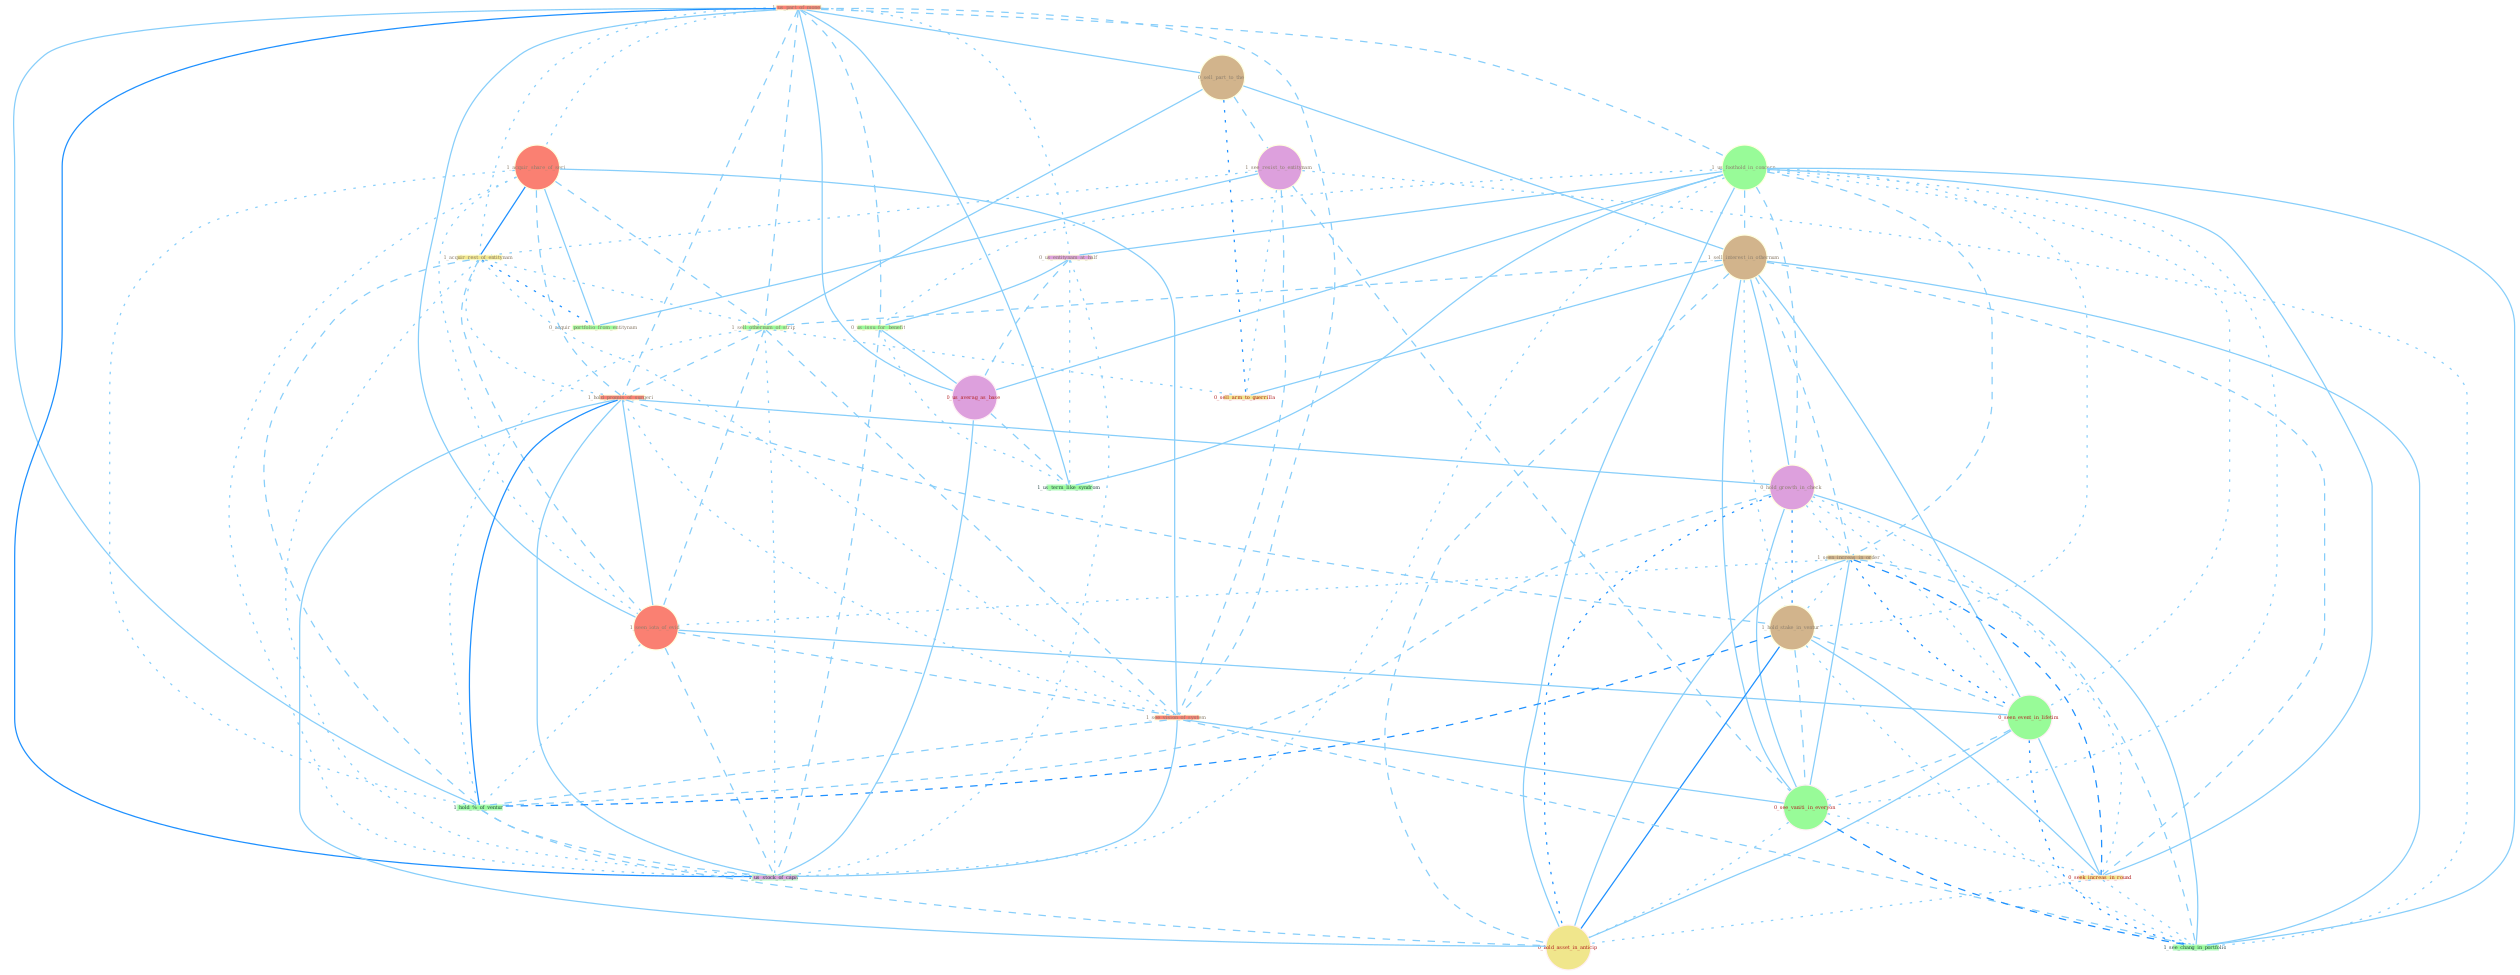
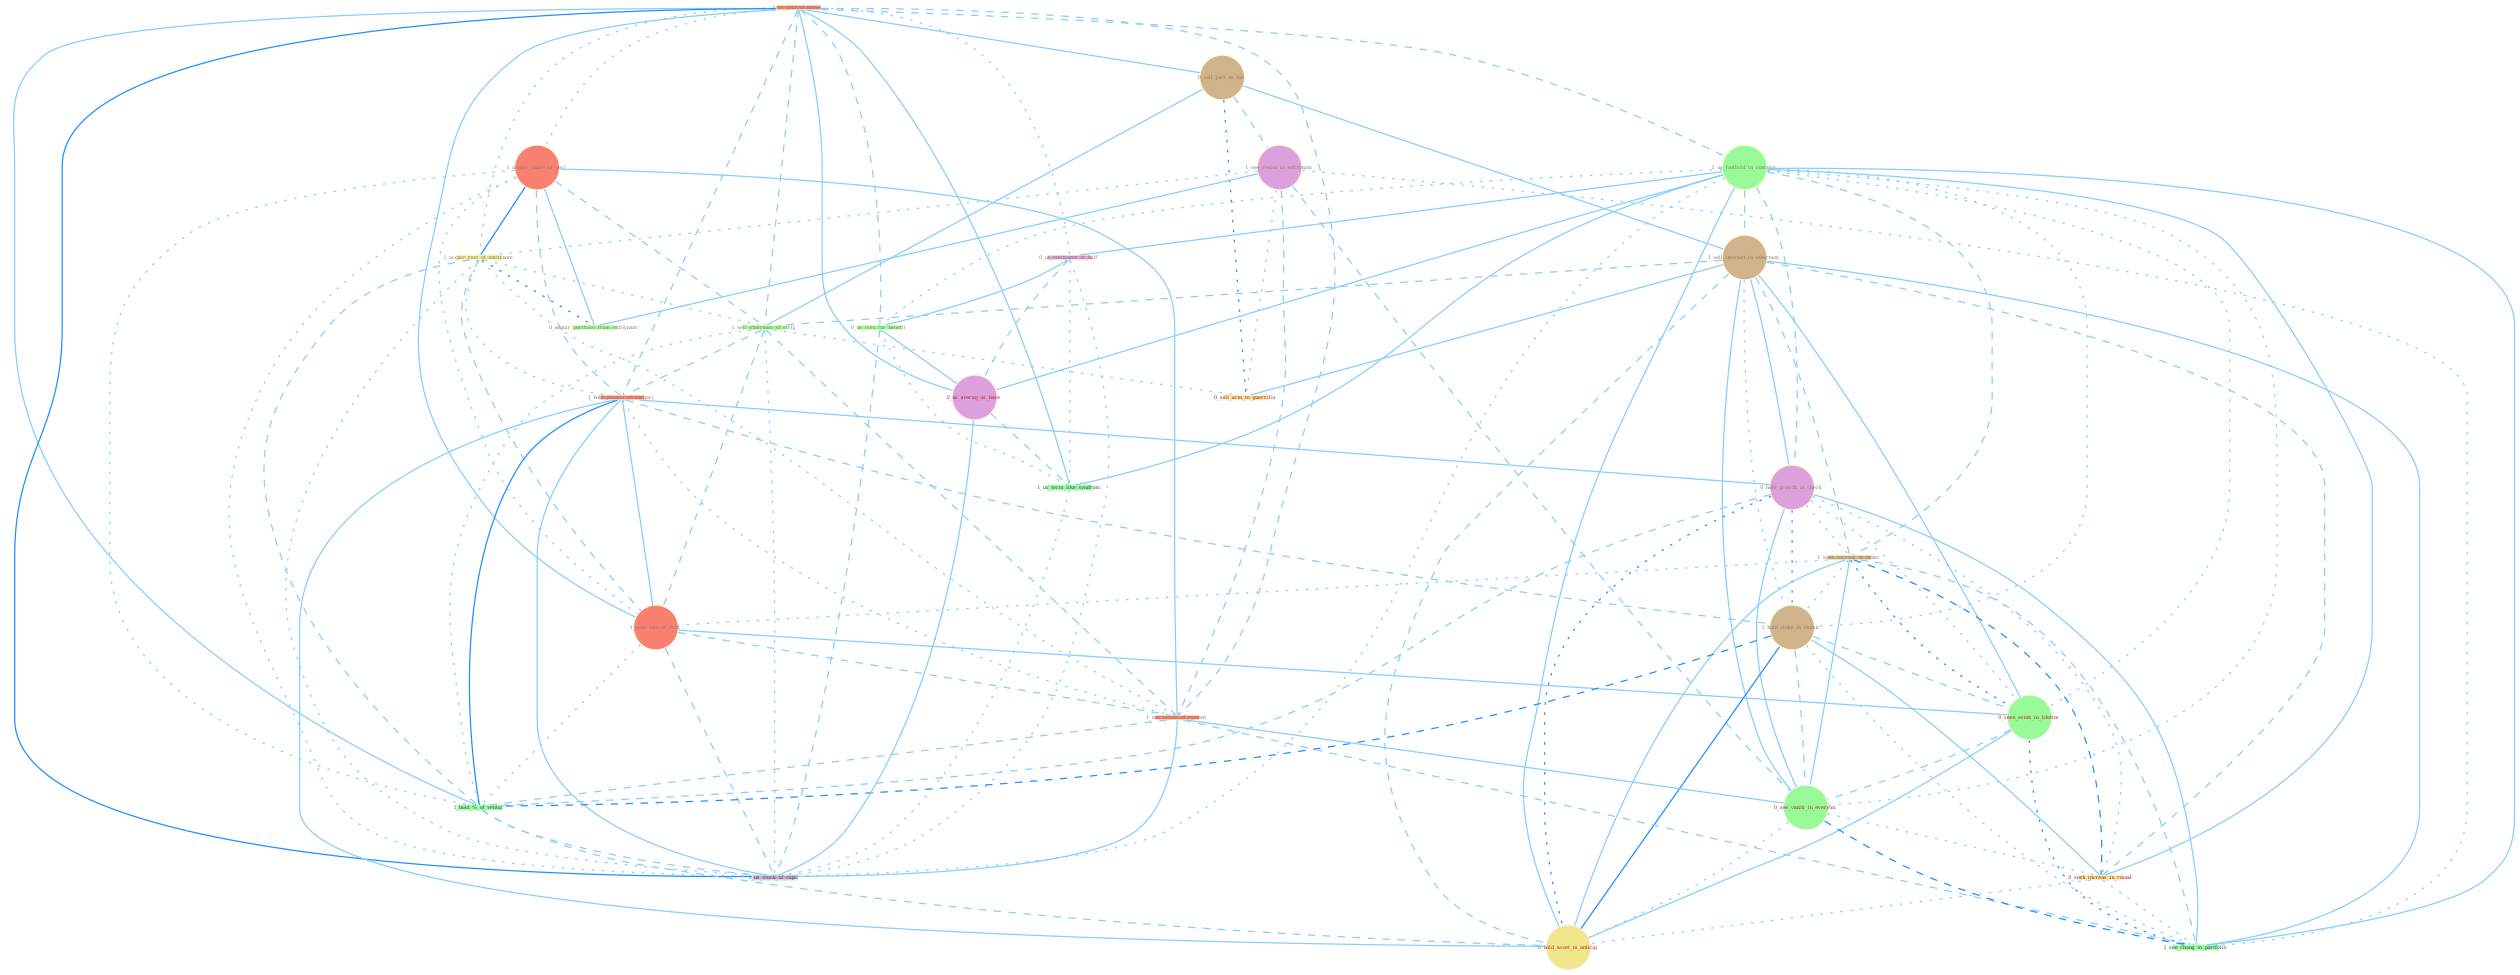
none -> (976, 725)
(2069, 807) -> none
